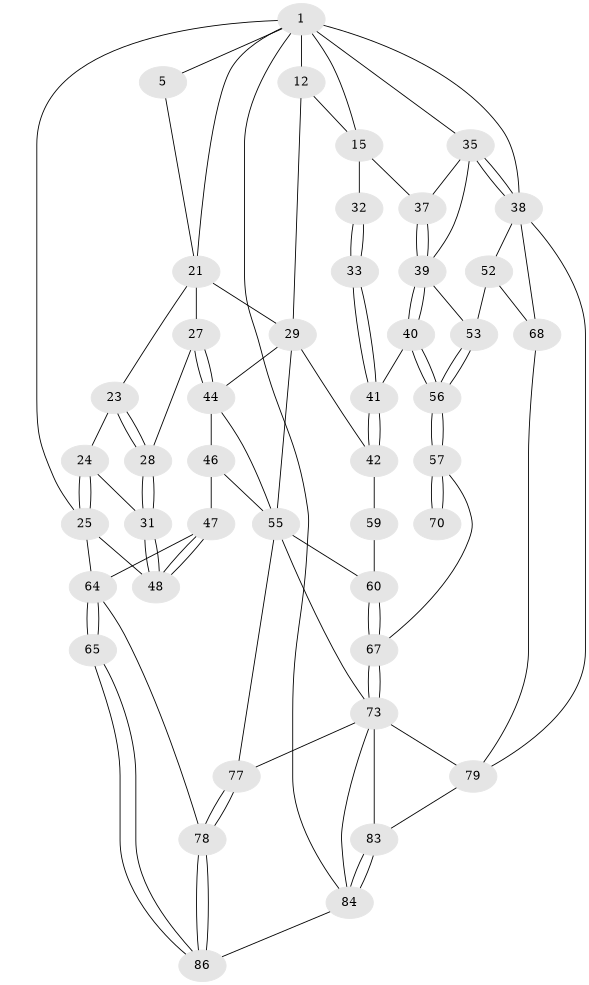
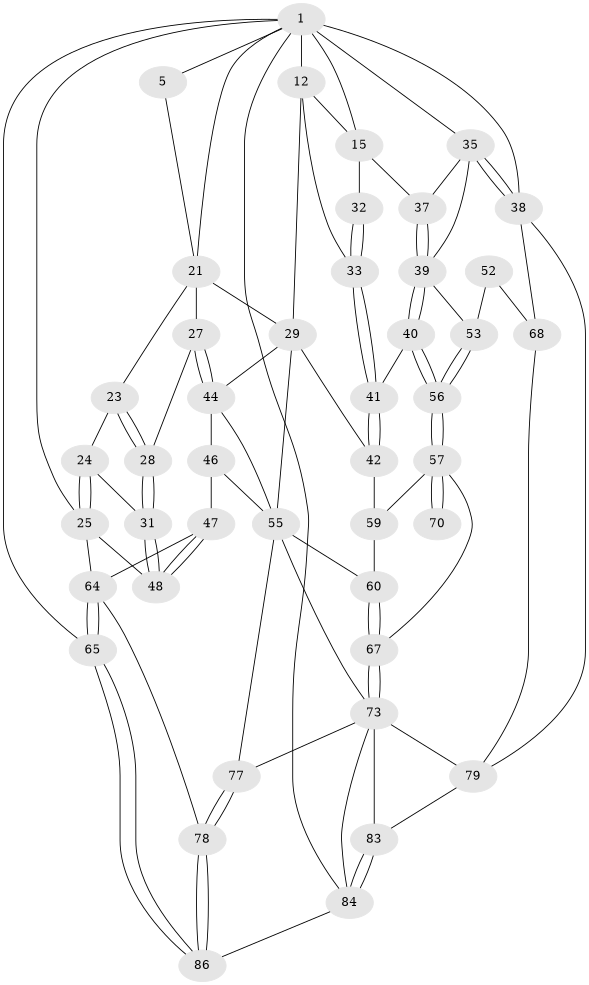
none -> (315, 180)
none -> (4, 239)
(504, 240) -> none
none -> (406, 492)
